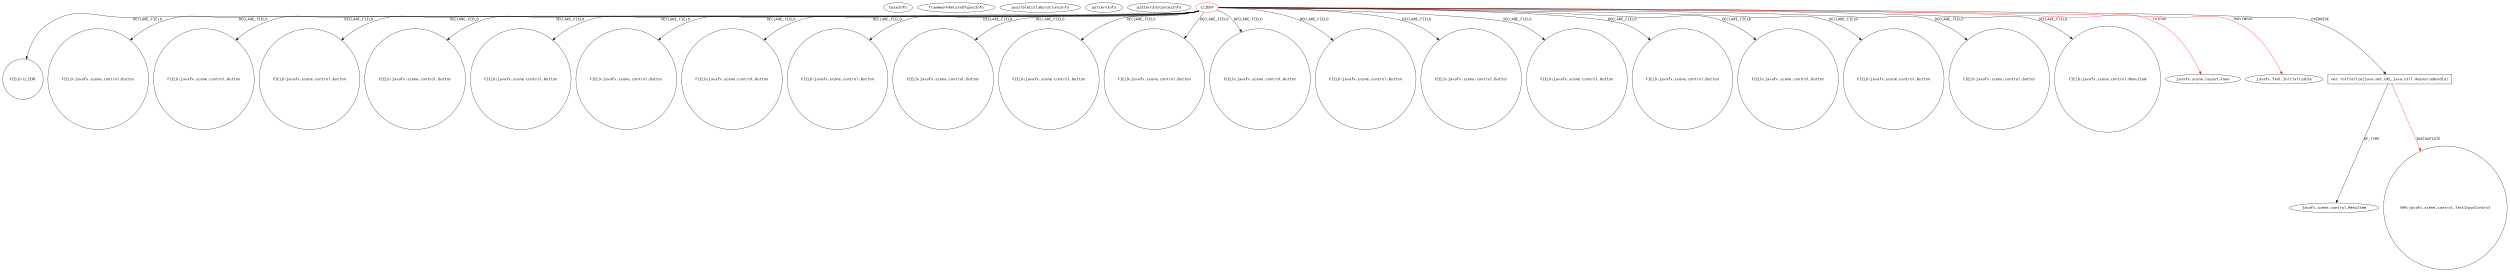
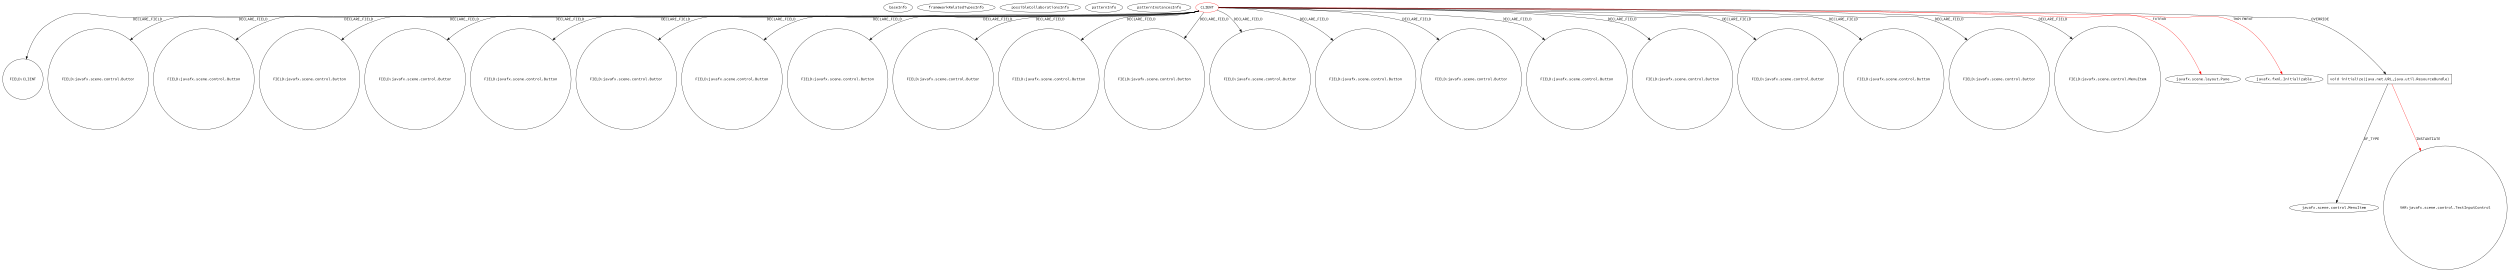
(2390, 79) -> (2390, 79)
